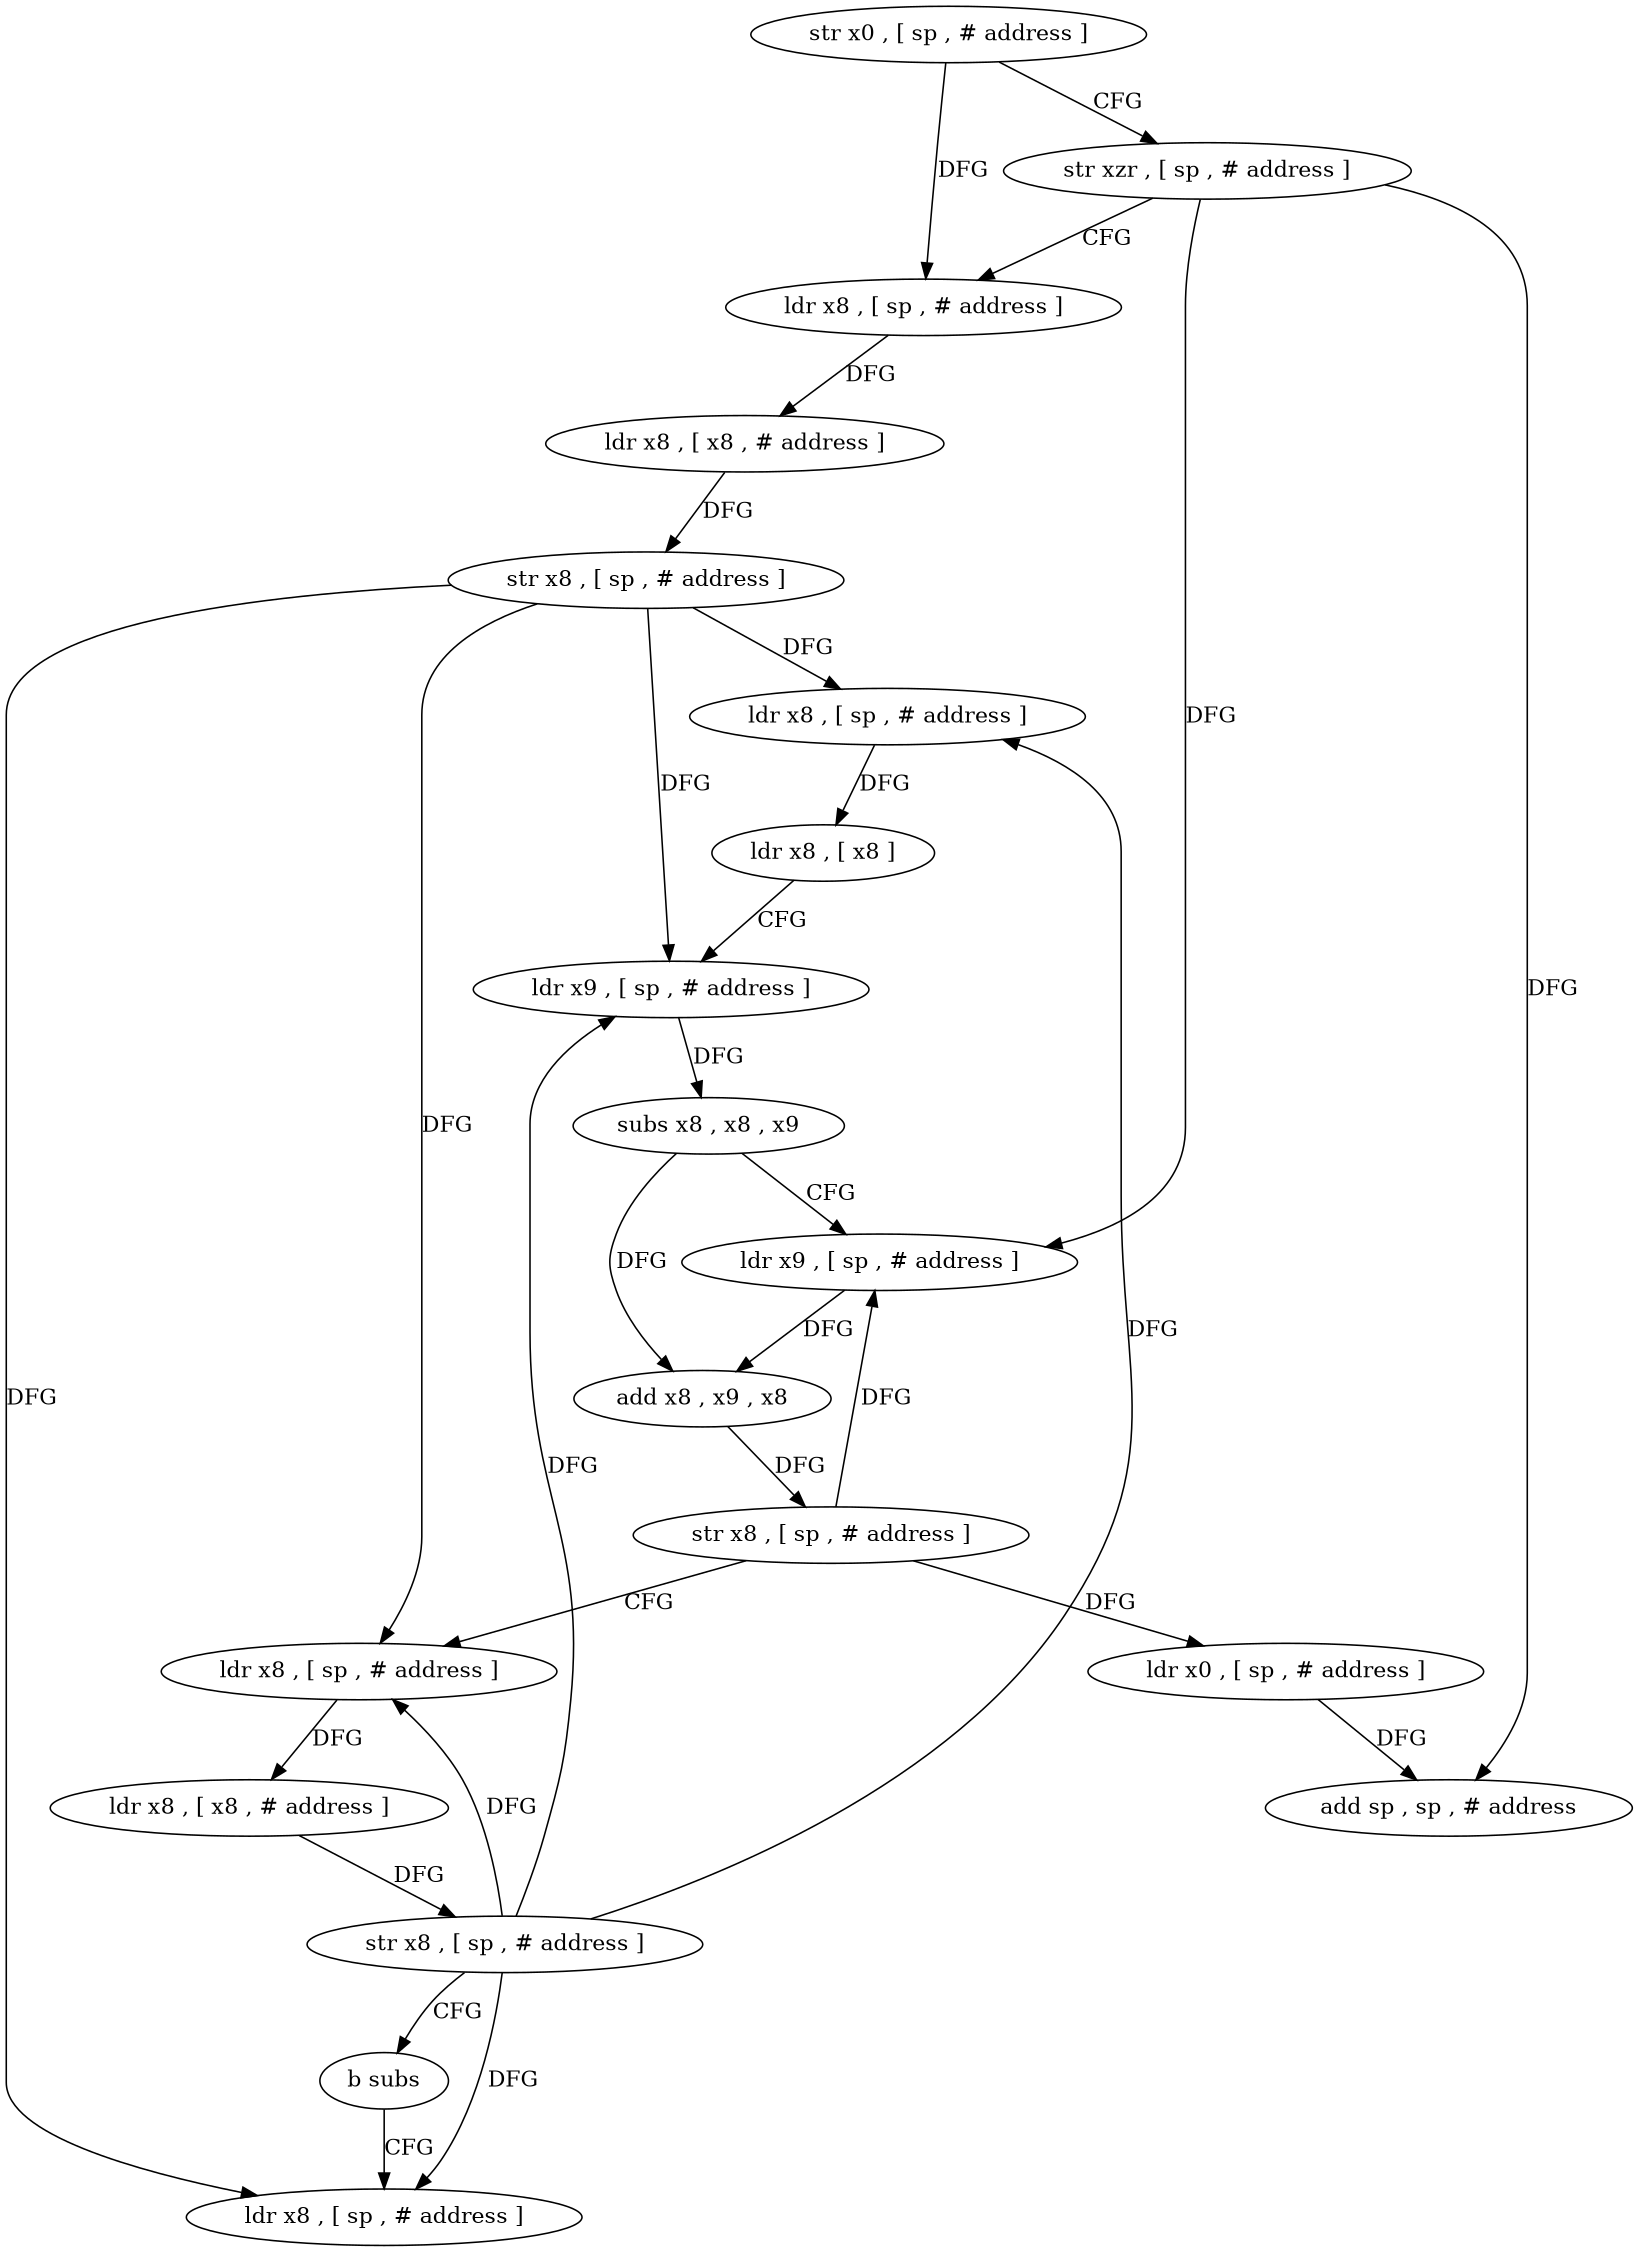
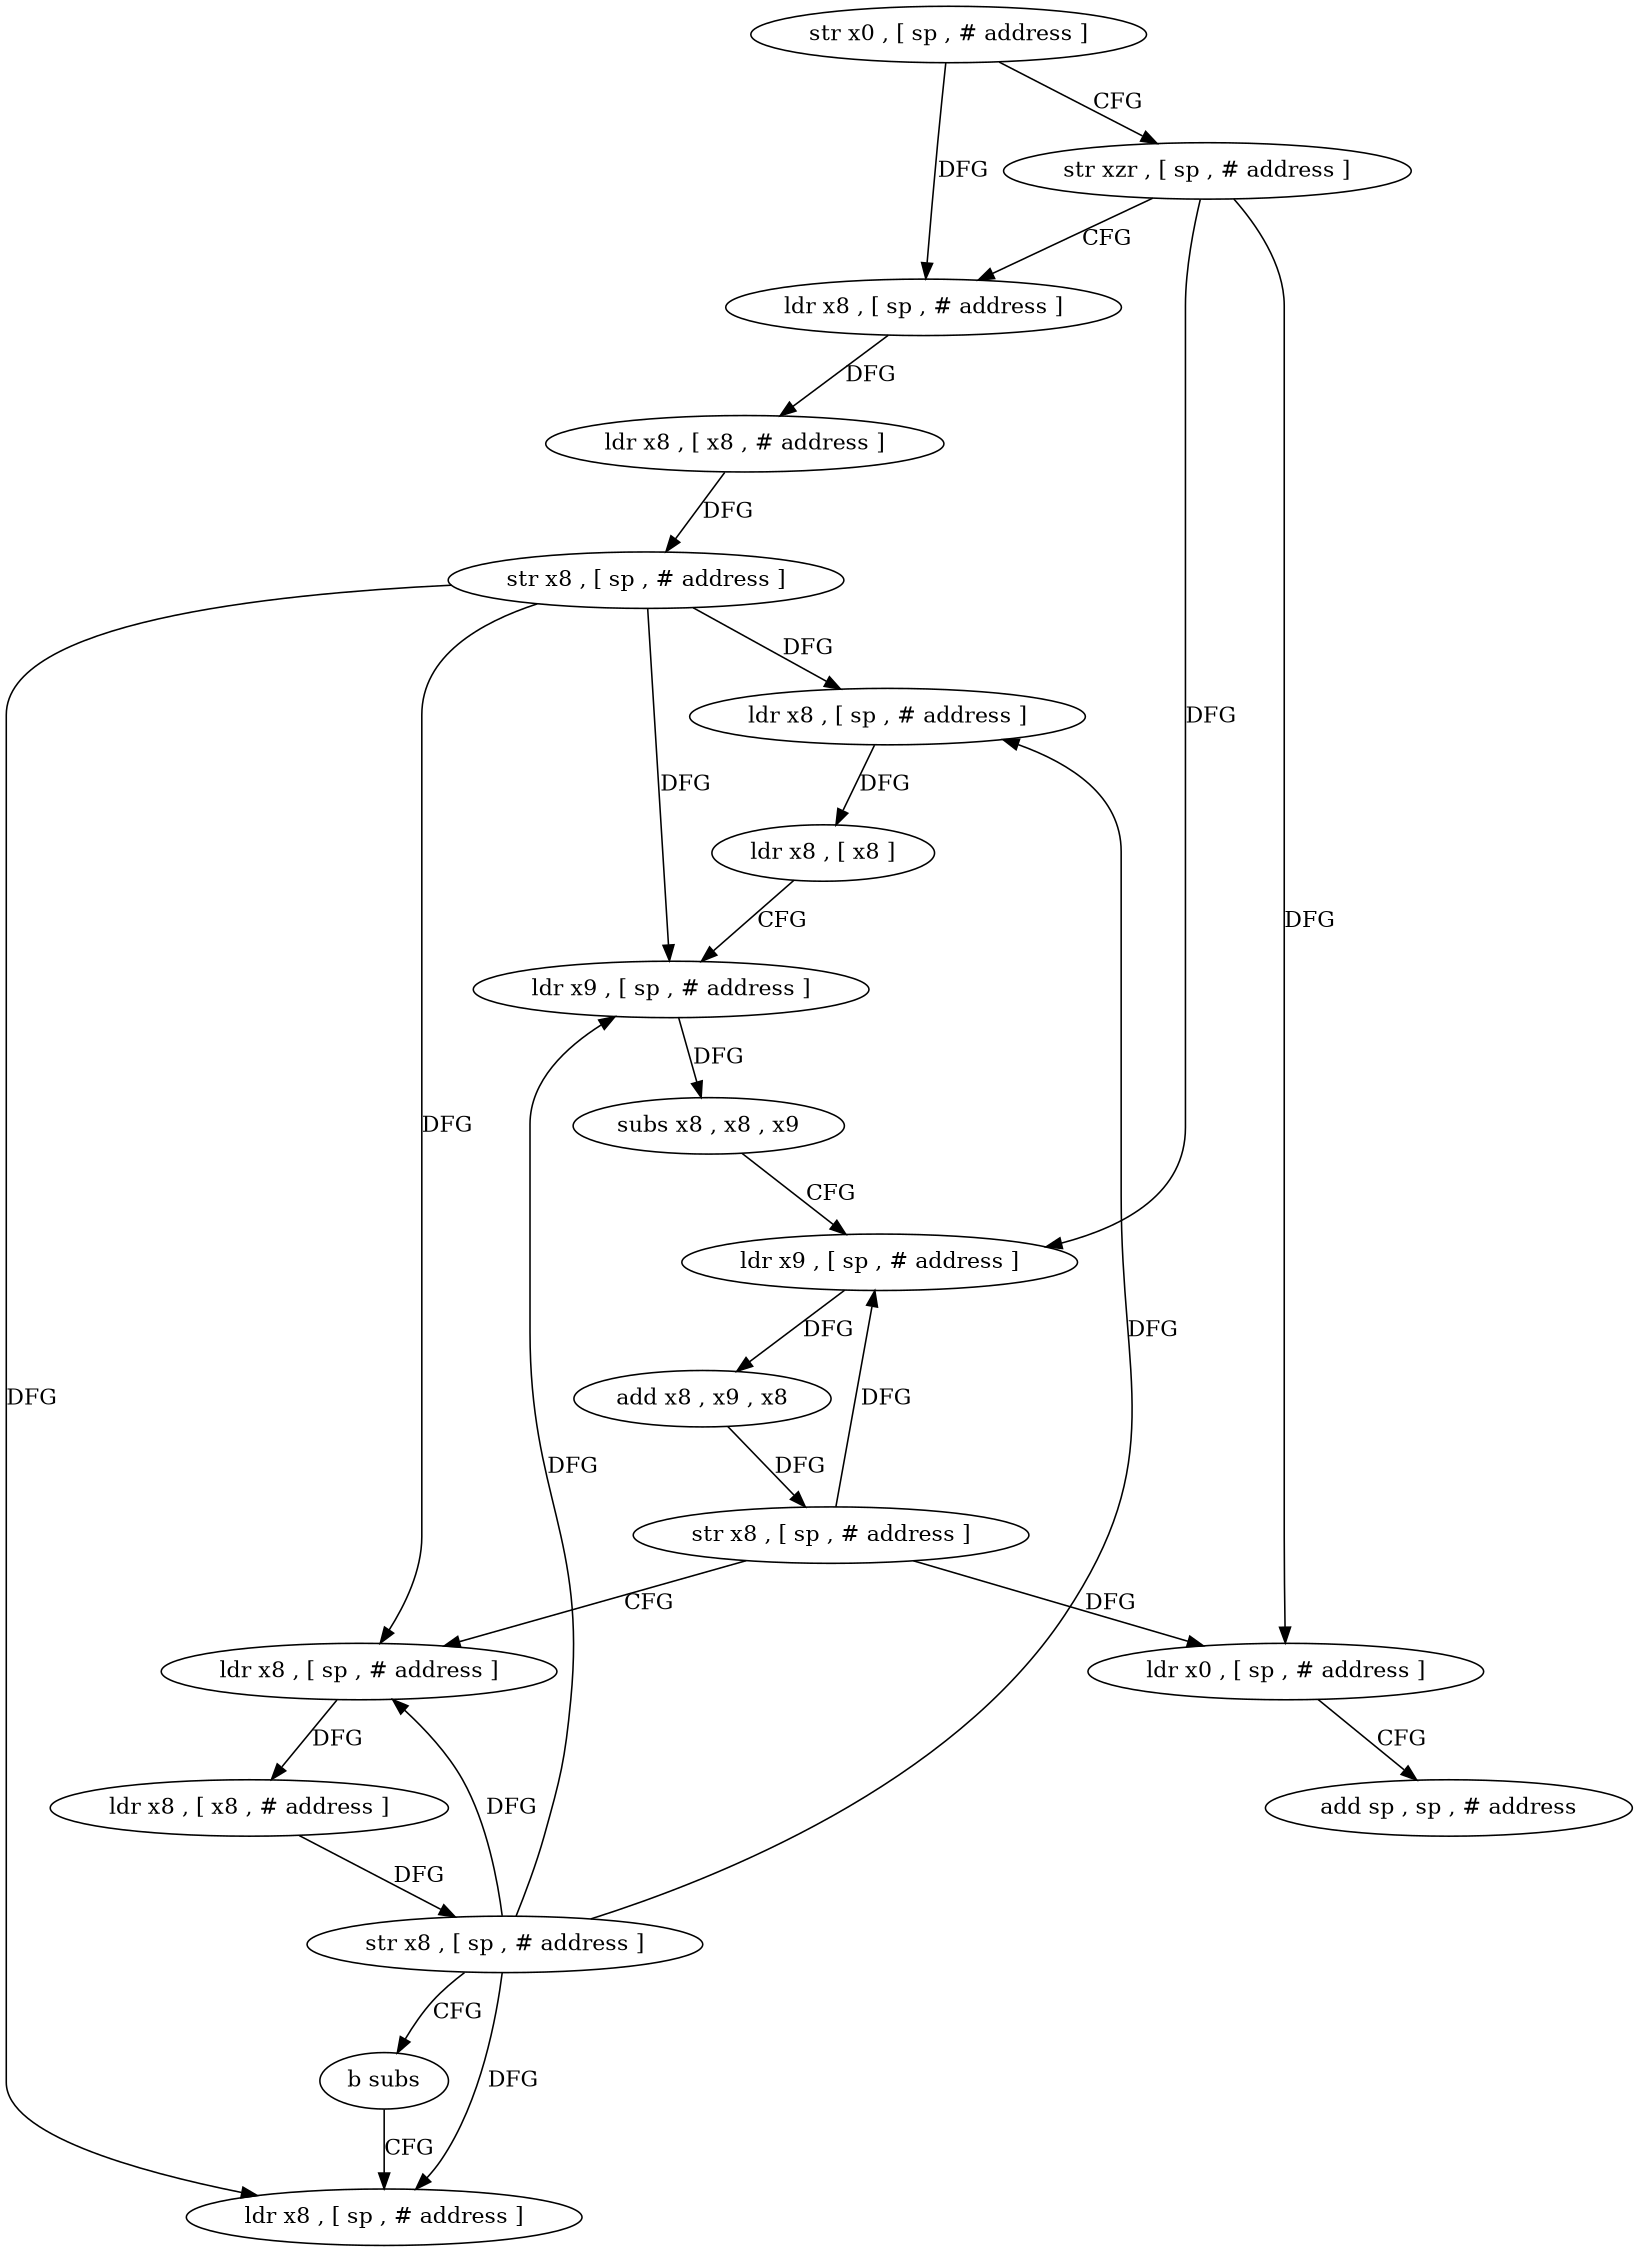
(1527, 941) -> (1284, 906)
(611, 1253) -> none
(1402, 1740) -> (1402, 1740)
